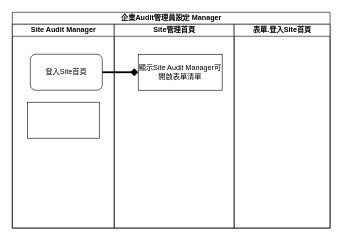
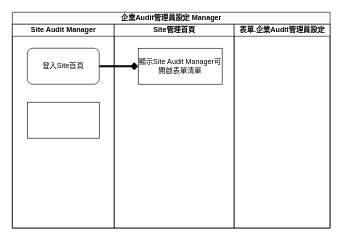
(283, 30) -> (283, 30)
(66, 72) -> (63, 66)
(180, 72) -> (180, 66)
